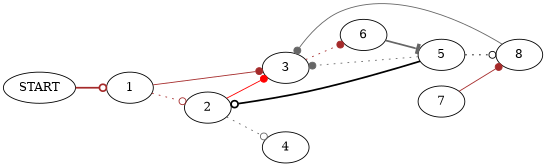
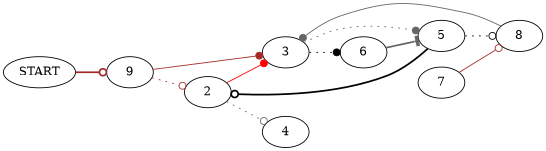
(321, 53) -> (321, 52)
(367, 61) -> (357, 27)
(477, 80) -> (477, 61)
(130, 88) -> (130, 72)
